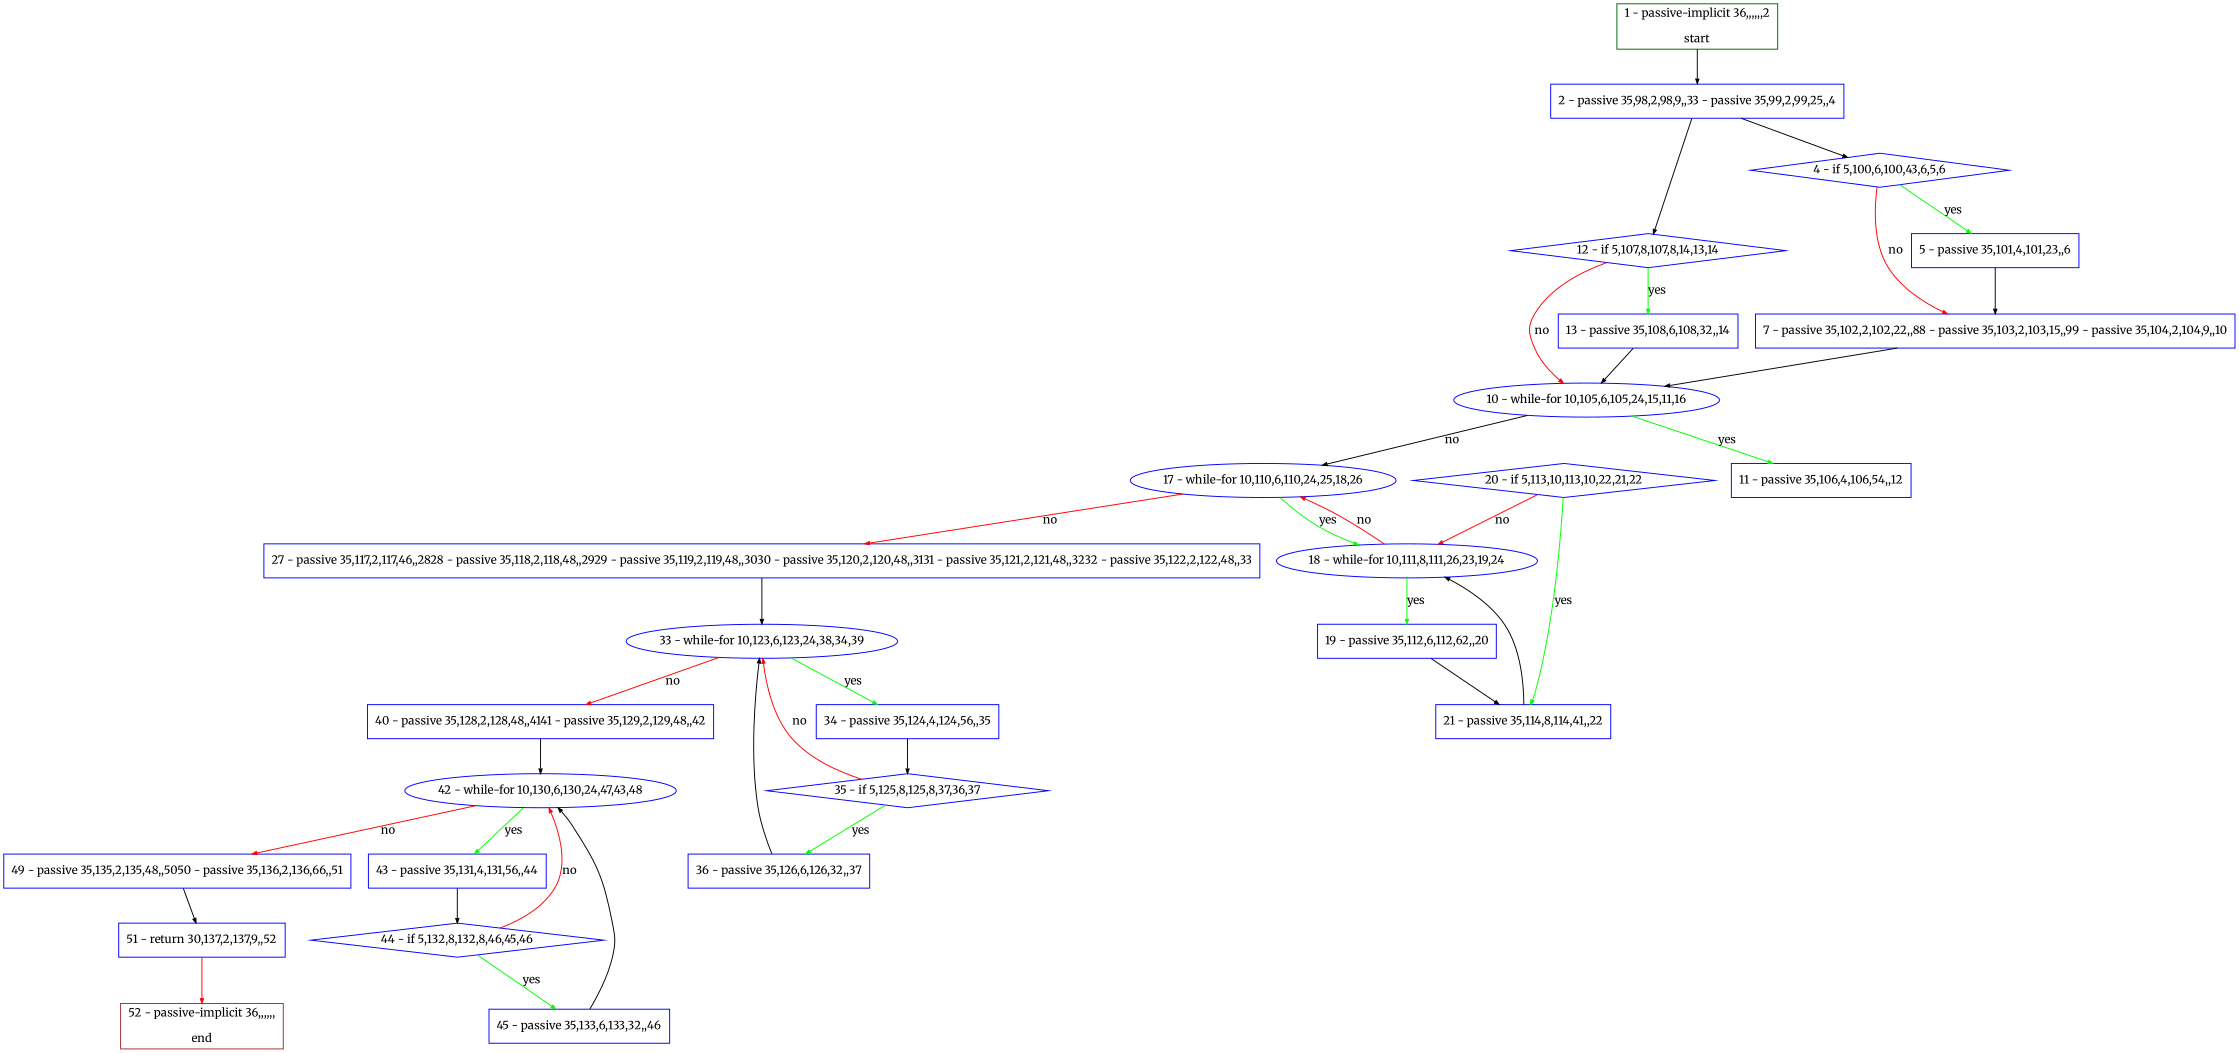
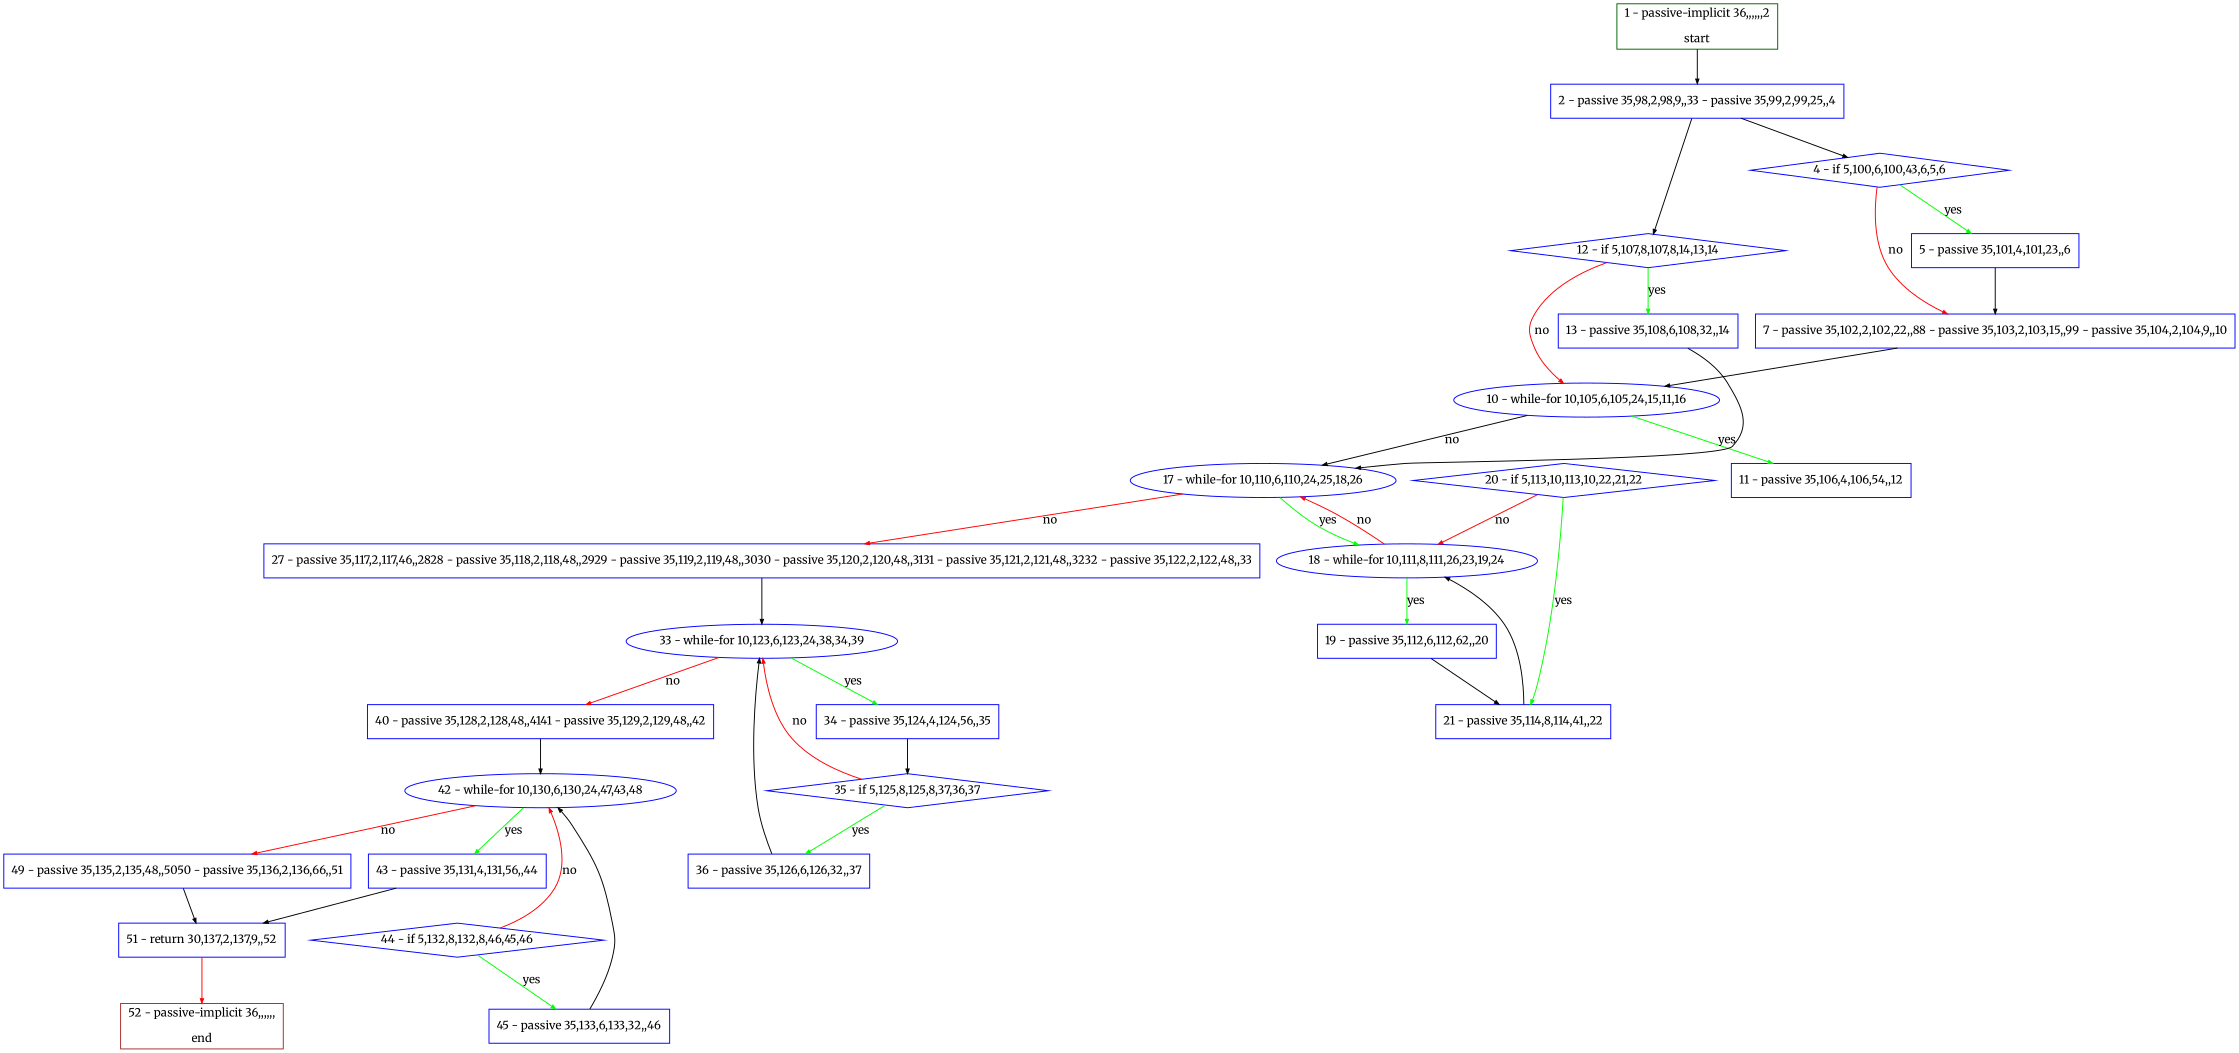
(1619, 364) -> (1608, 458)
(457, 903) -> (332, 905)
